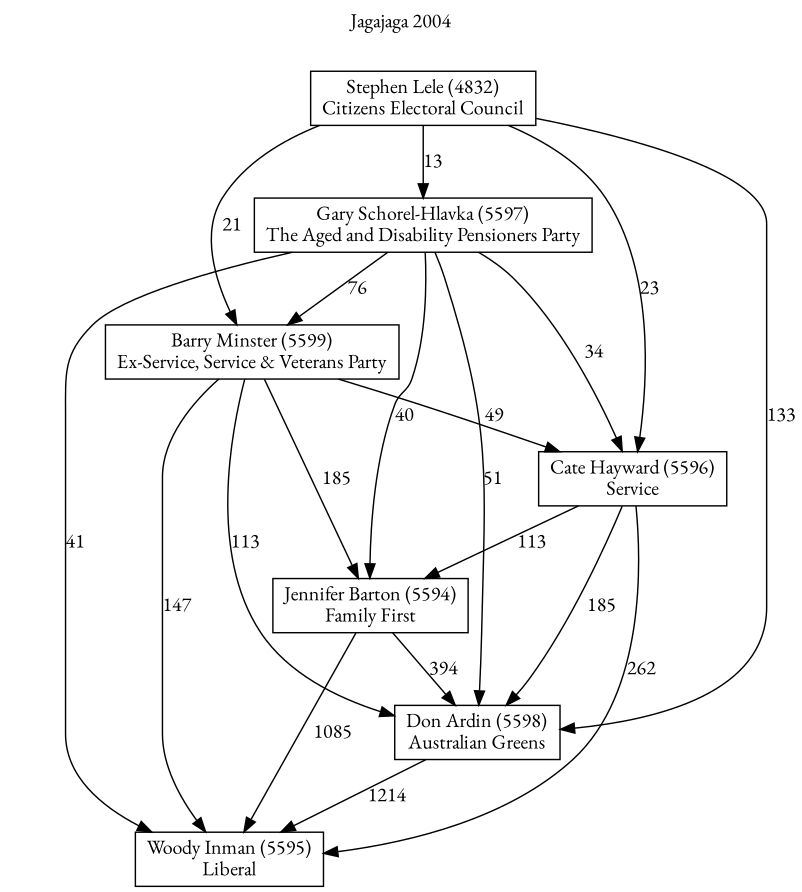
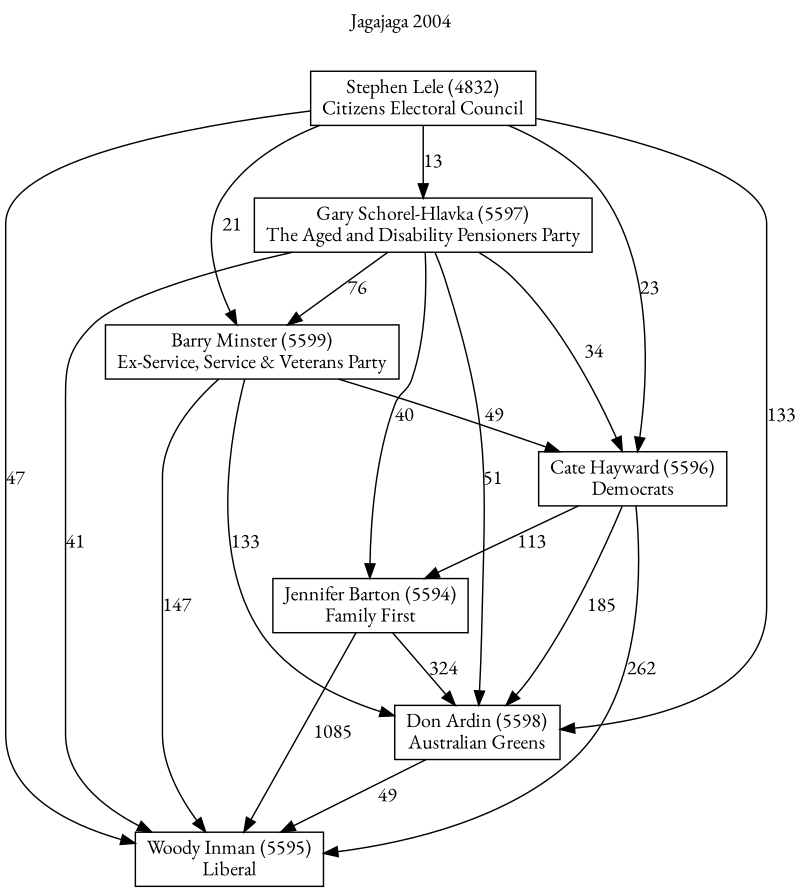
none -> (6, 394)
(308, 472) -> none
(633, 479) -> (633, 479)
(246, 542) -> (246, 542)
(444, 669) -> (444, 669)
(388, 796) -> (388, 796)
